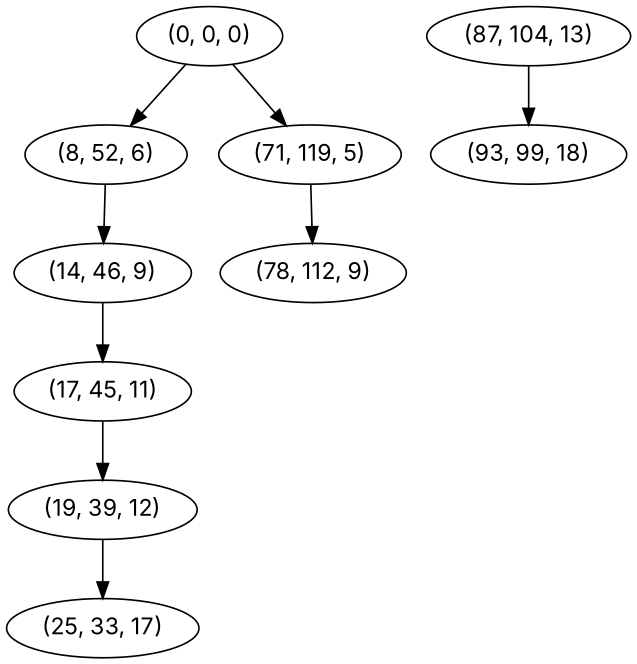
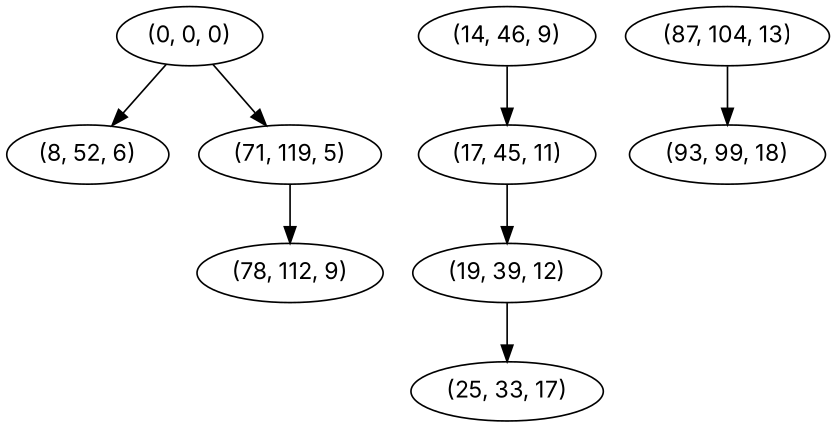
(105, 206) -> none
